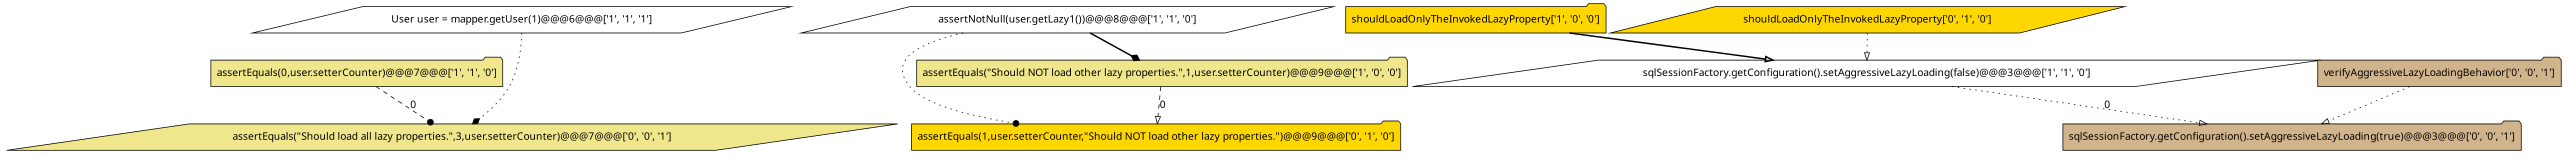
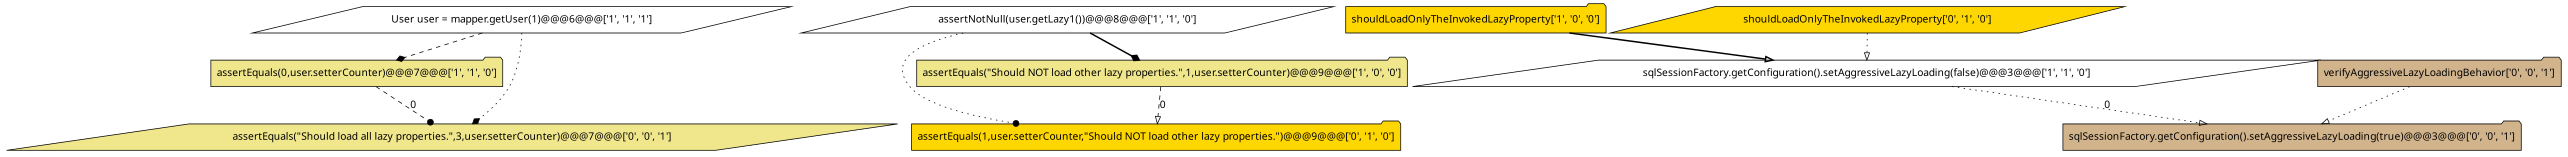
none -> (444, 45)
